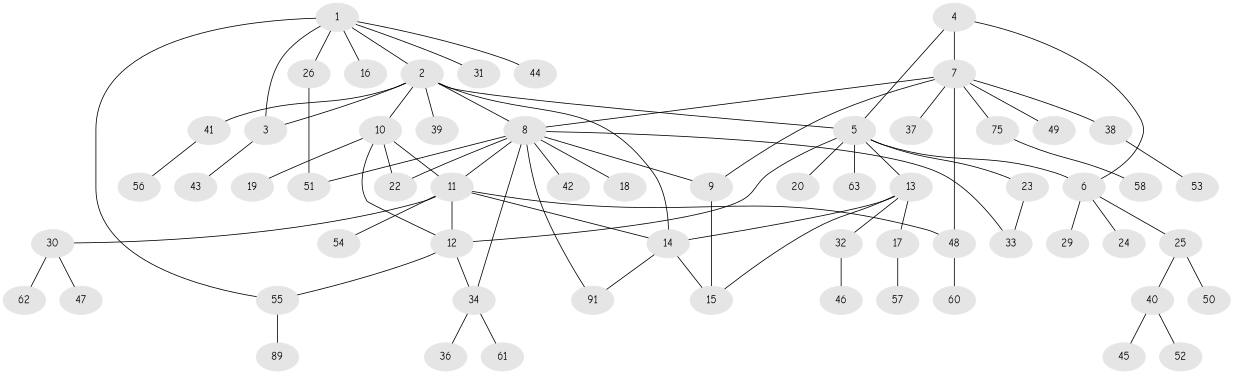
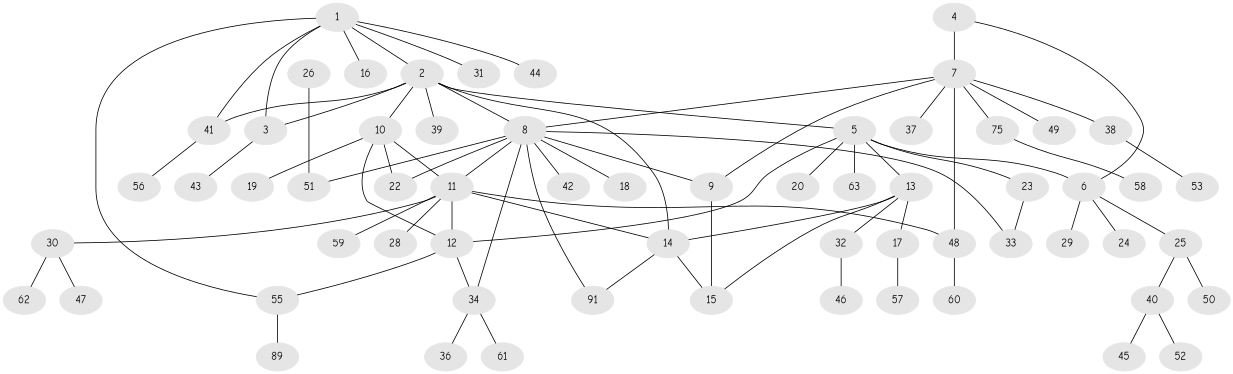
(323, 46) -> (262, 64)
(904, 74) -> none
(339, 244) -> (339, 244)
none -> (395, 244)
